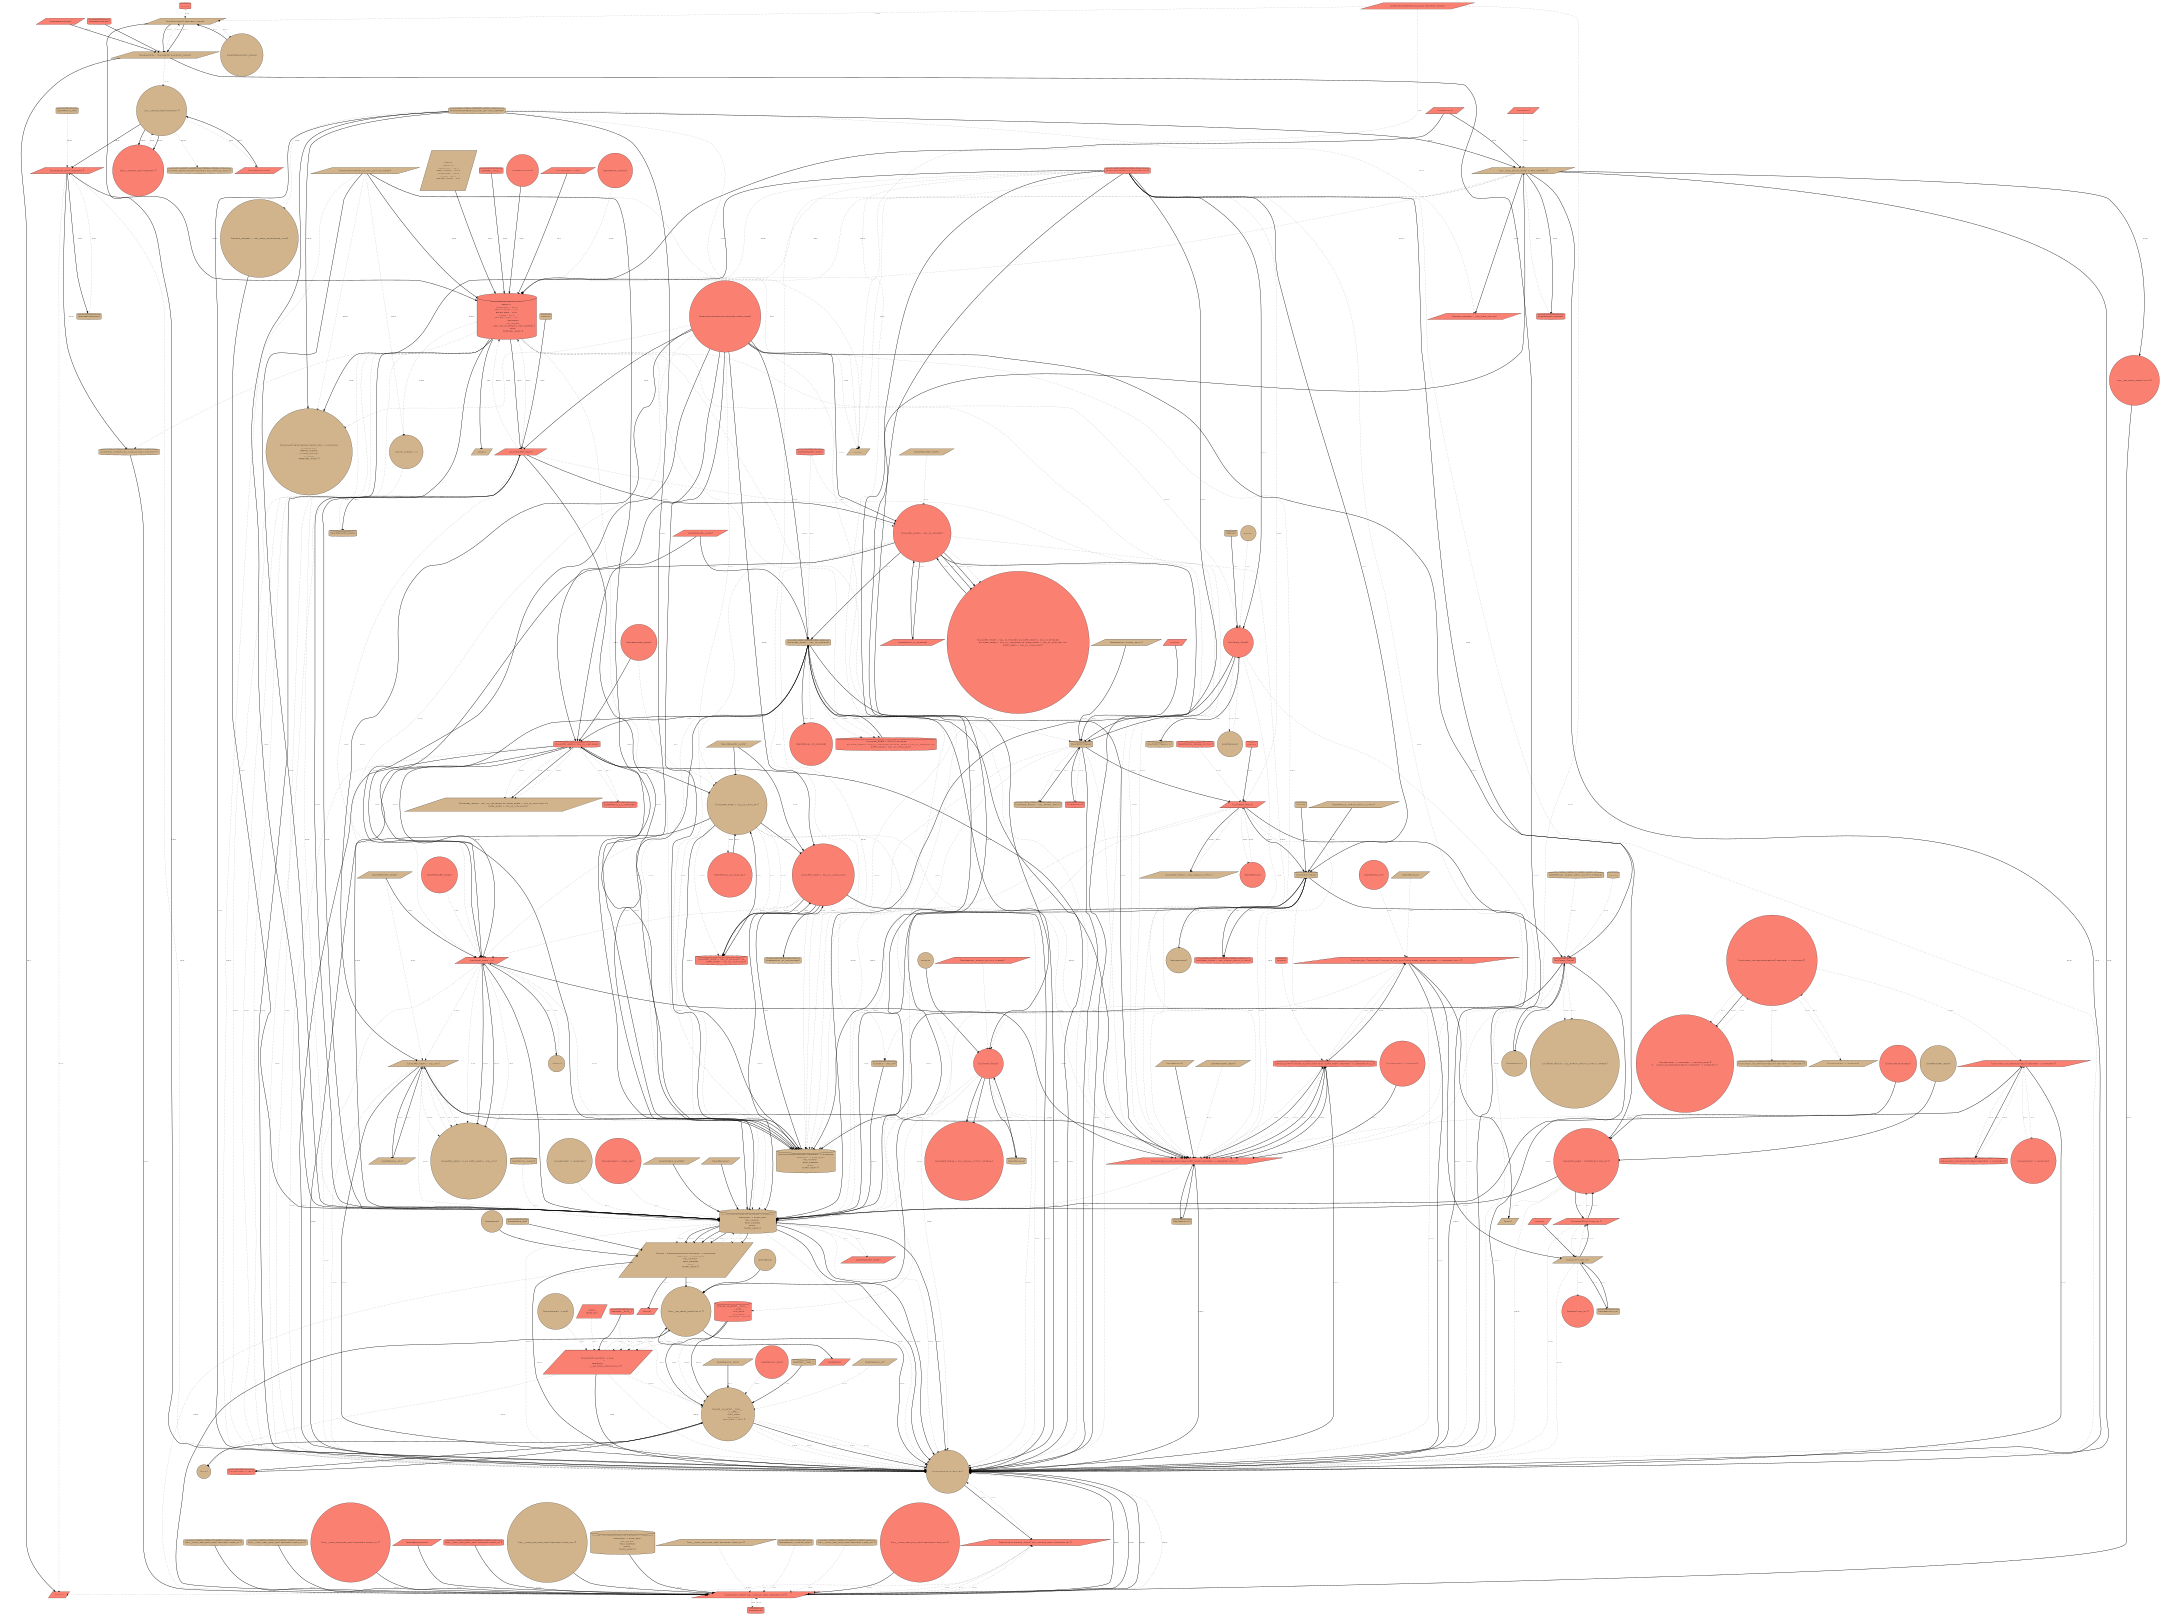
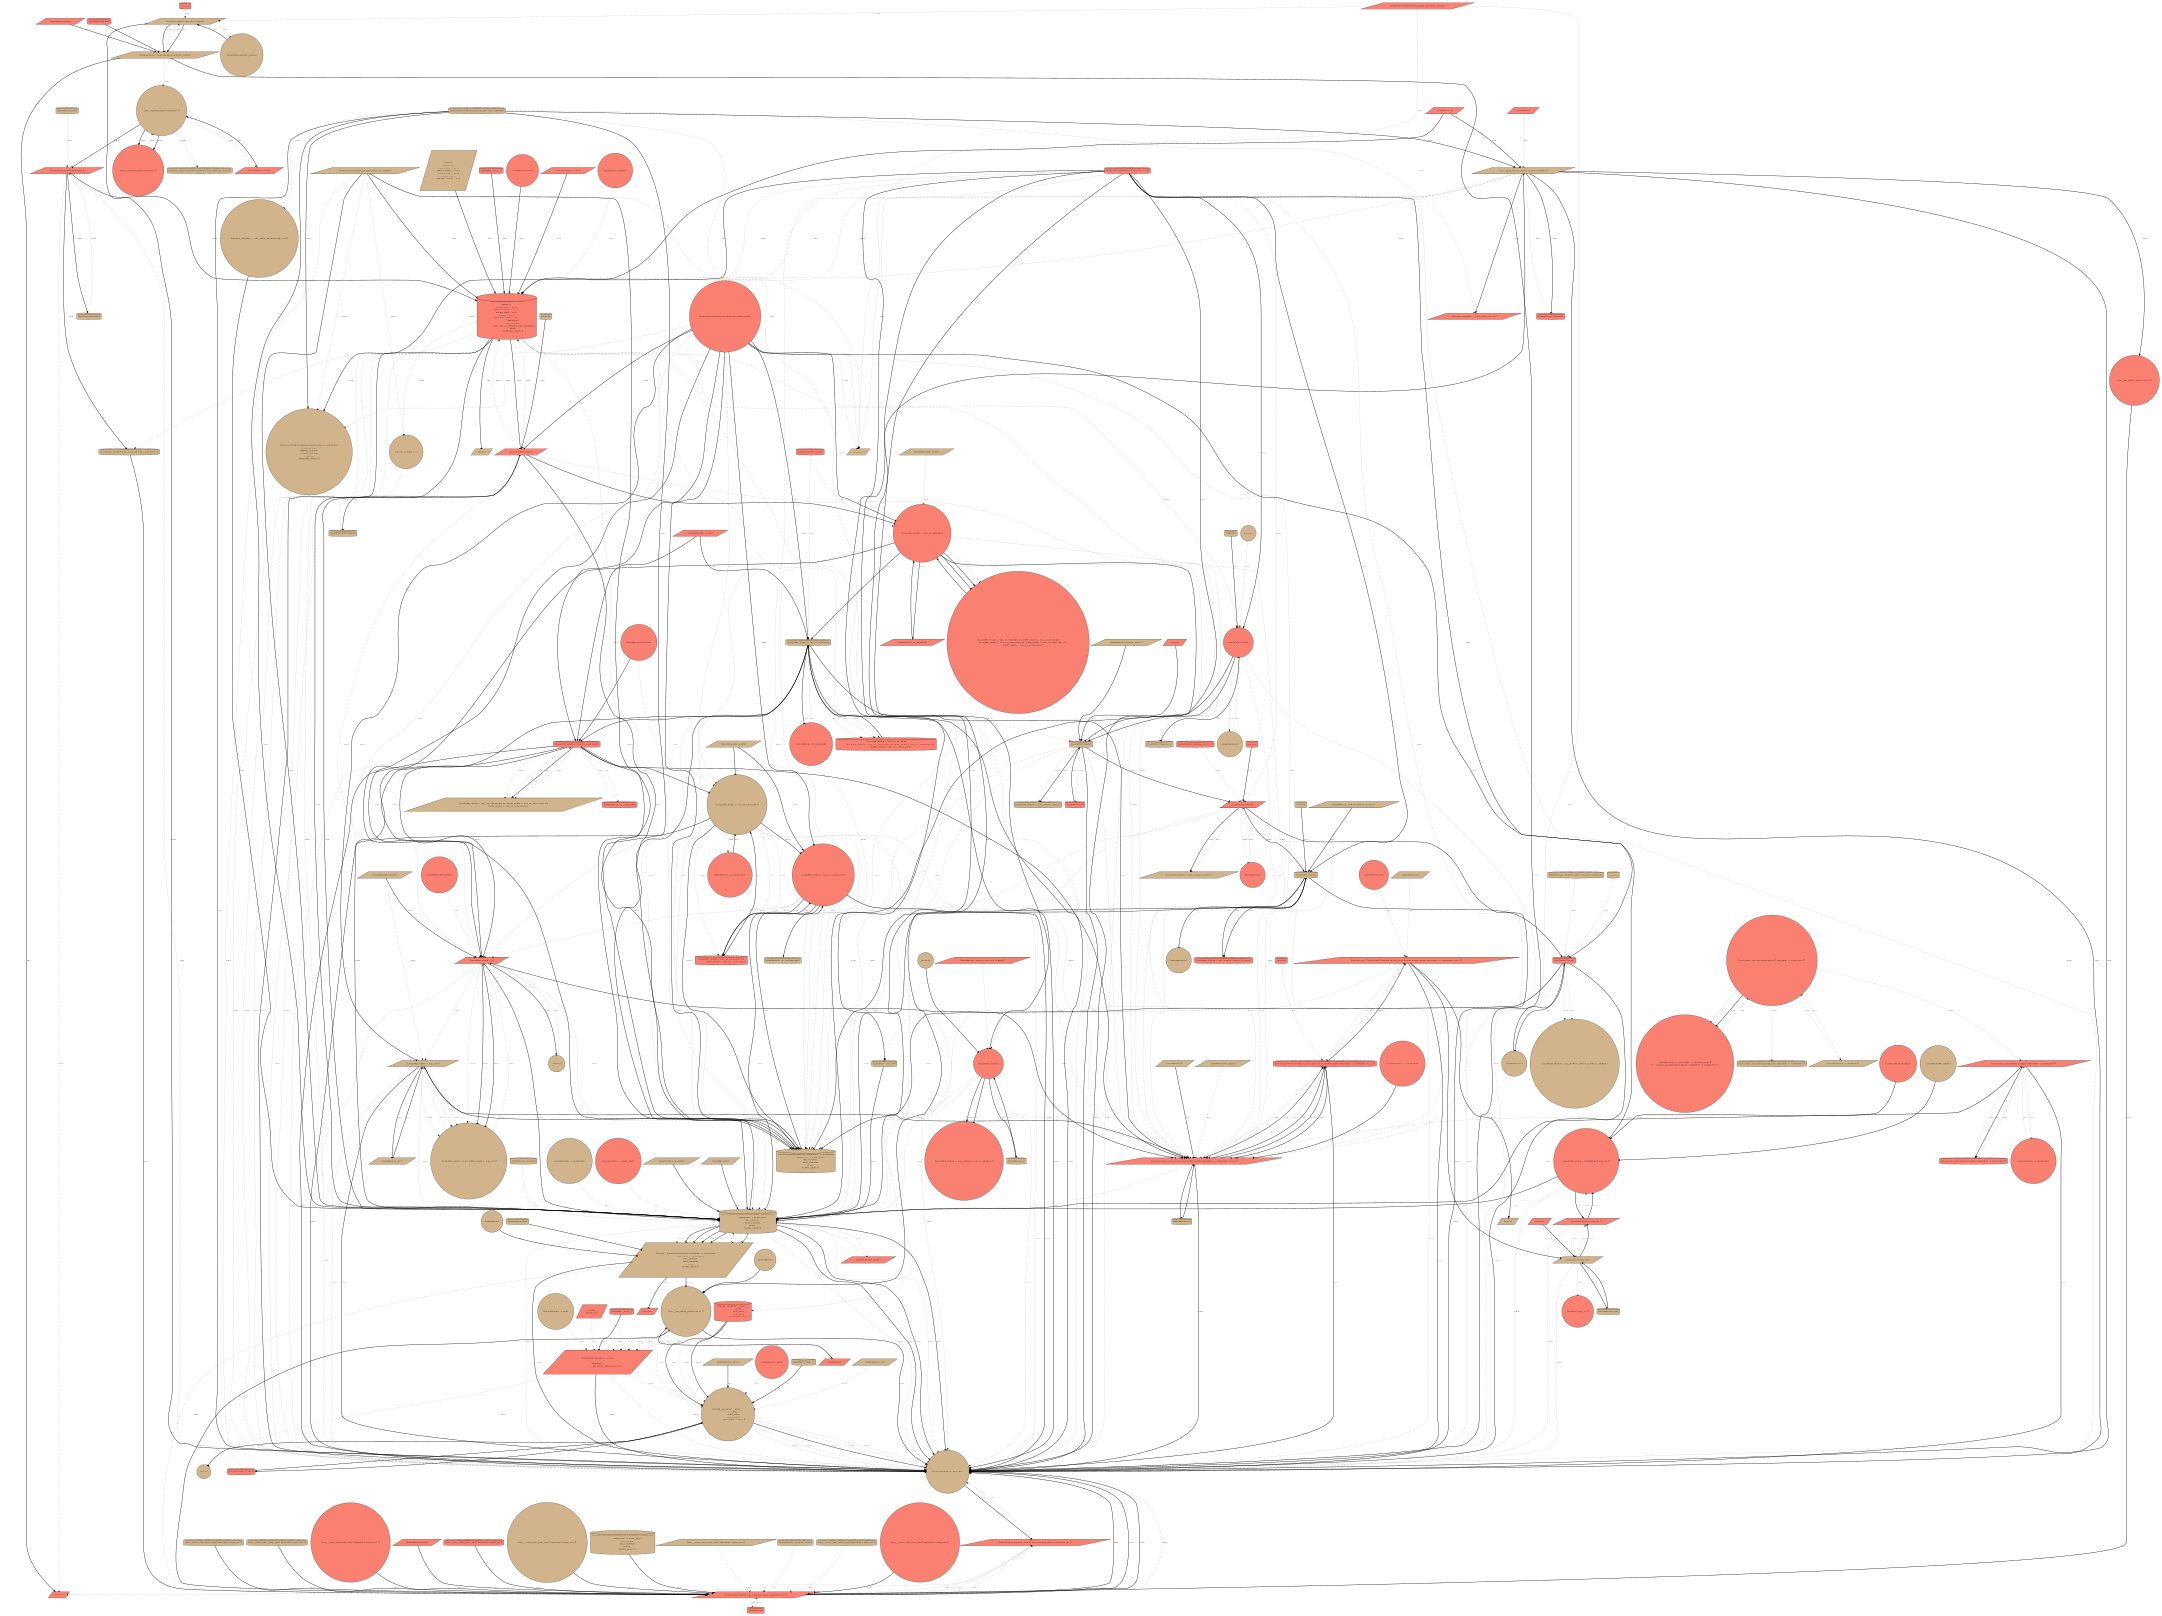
(851, 578) -> (851, 578)
